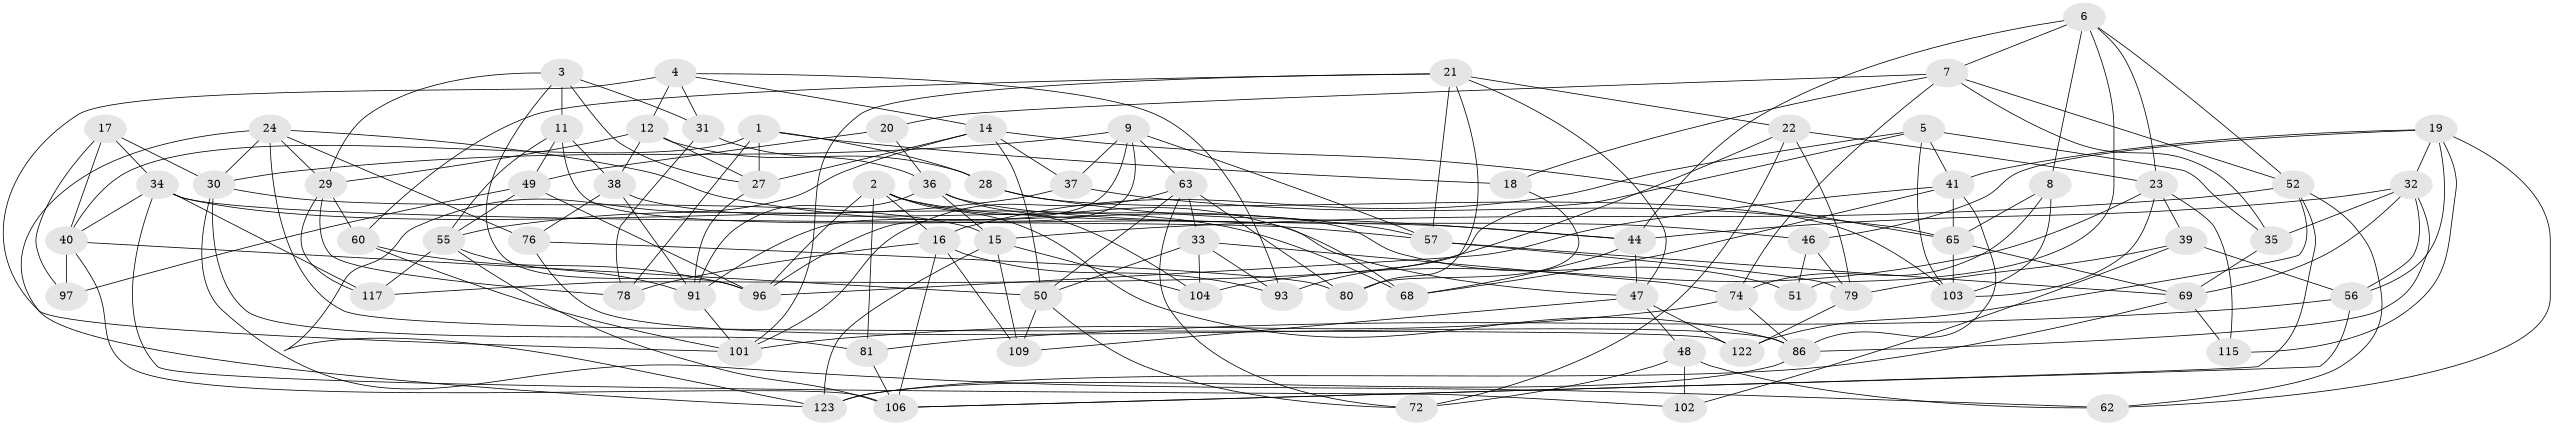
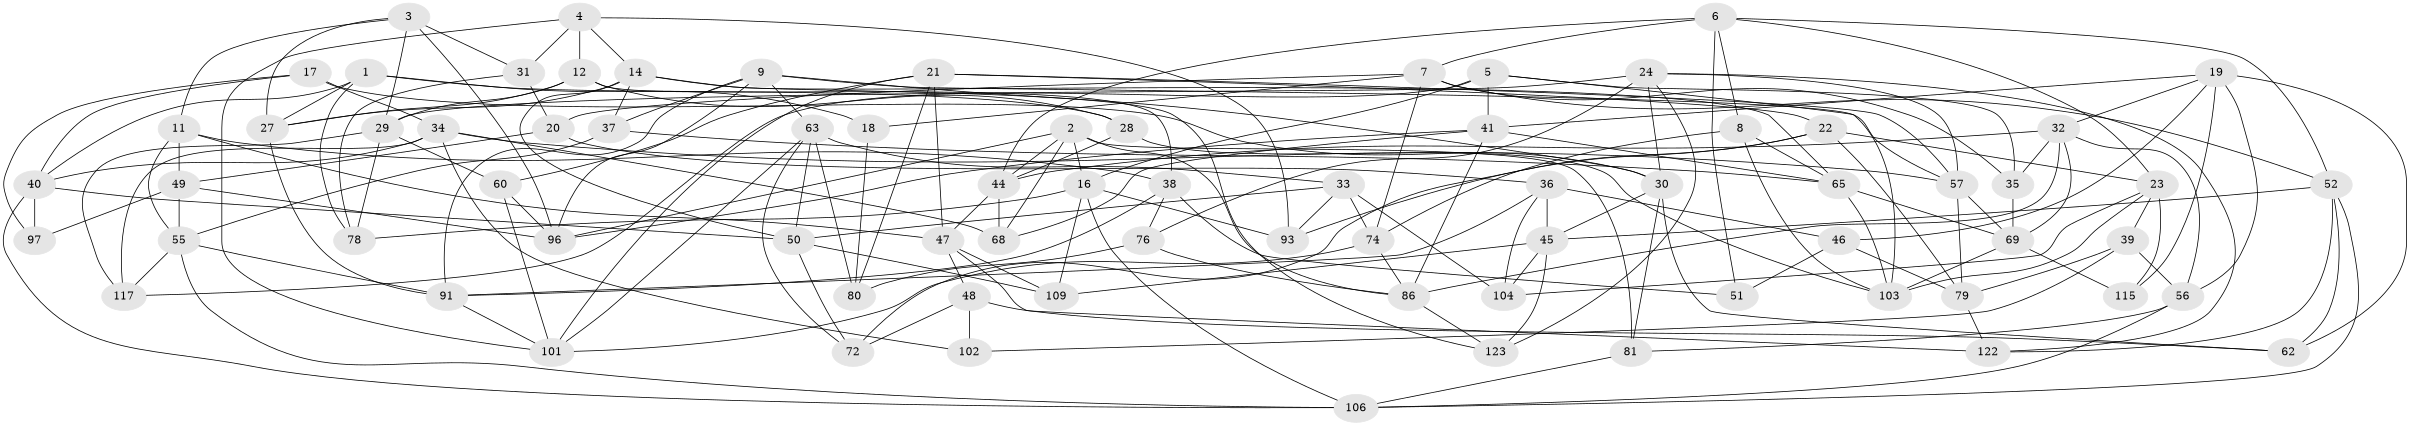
(817, 157) -> (537, 97)
(995, 241) -> (1547, 241)
(1507, 376) -> (1951, 269)
